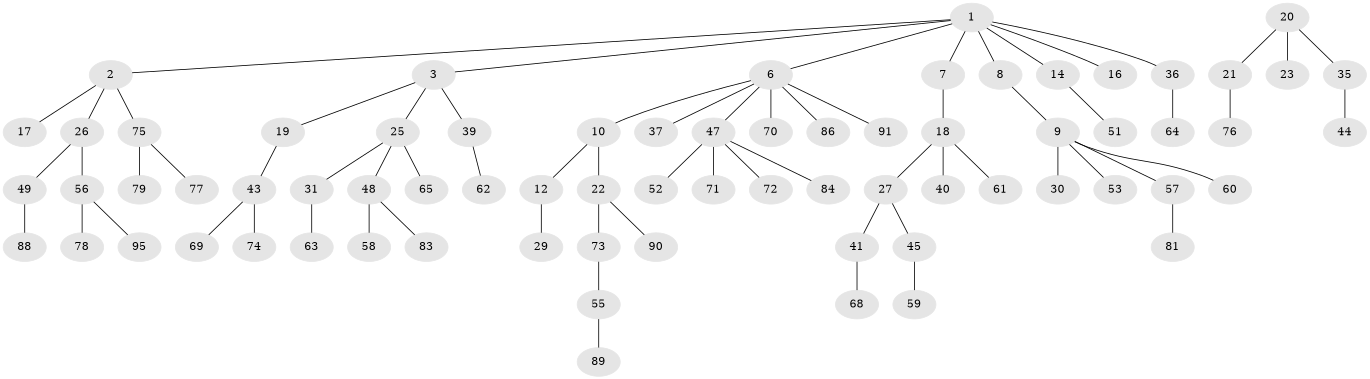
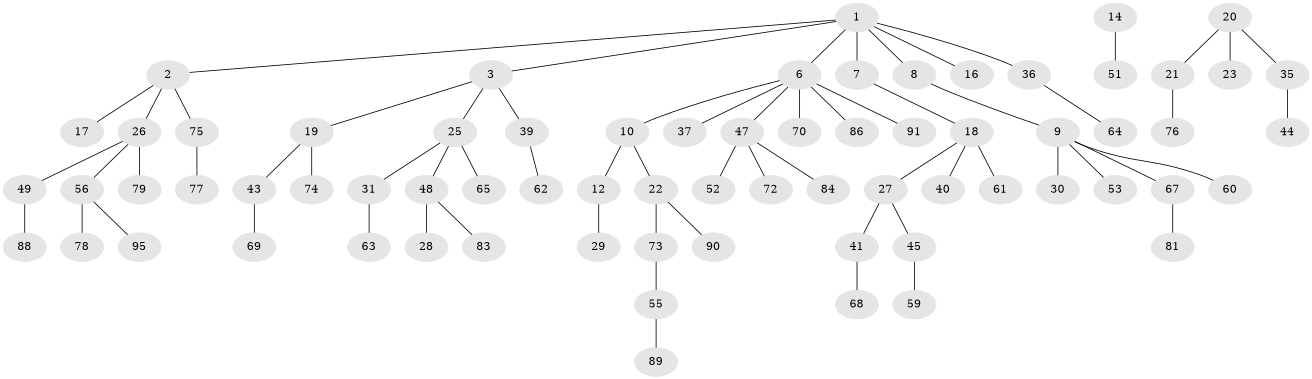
(1015, 46) -> none
(140, 161) -> (140, 161)
(714, 190) -> none
(1173, 190) -> (1173, 190)
(254, 219) -> (312, 161)
(369, 247) -> (427, 247)
